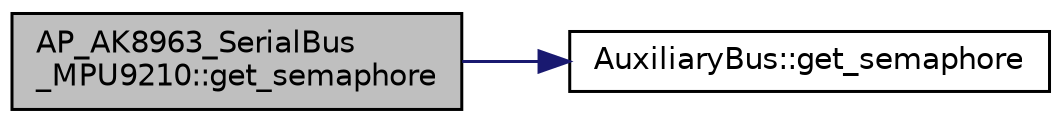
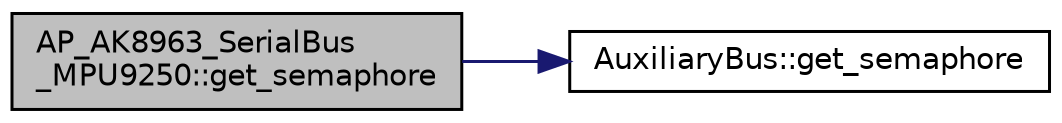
(237, 61) -> (237, 61)
